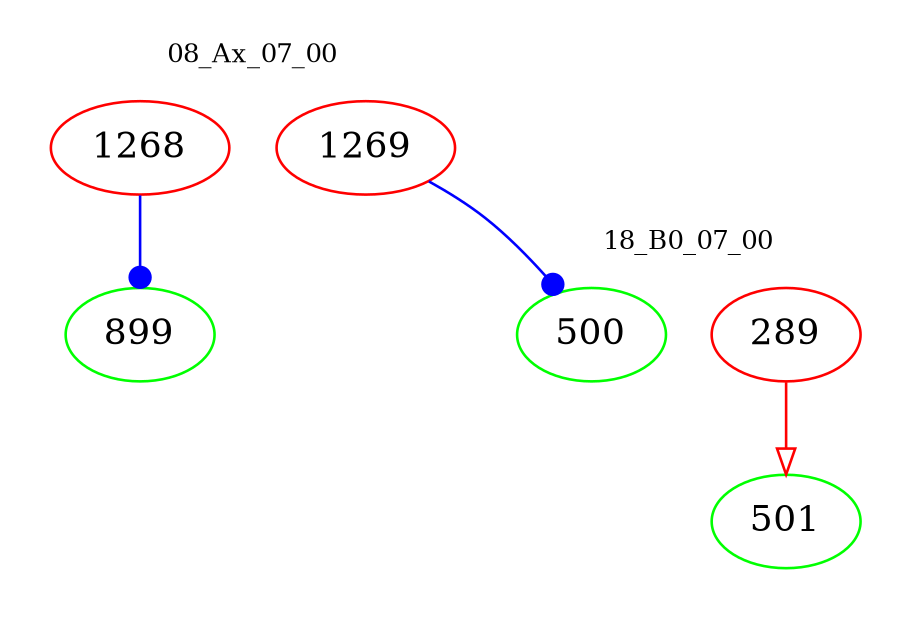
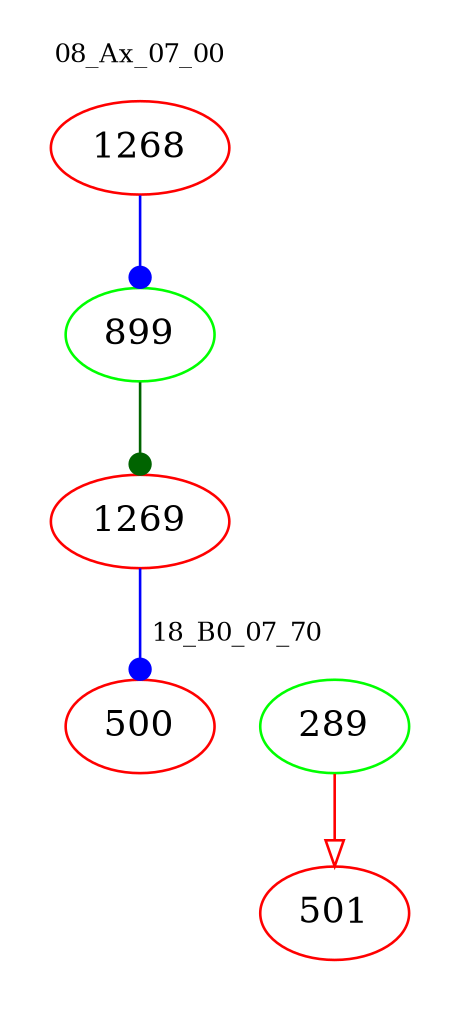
(689, 243) -> (237, 634)
(592, 335) -> (140, 726)
(786, 335) -> (335, 726)
none -> (140, 418)
(786, 521) -> (335, 913)
